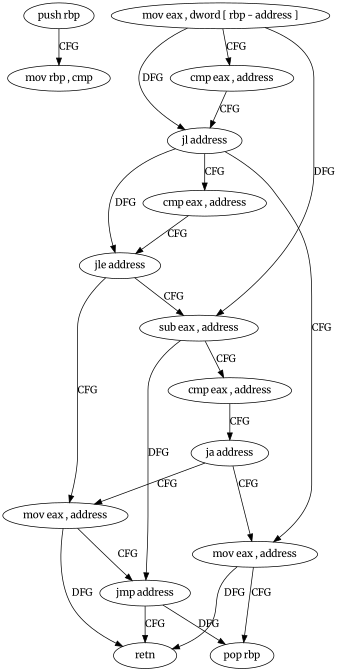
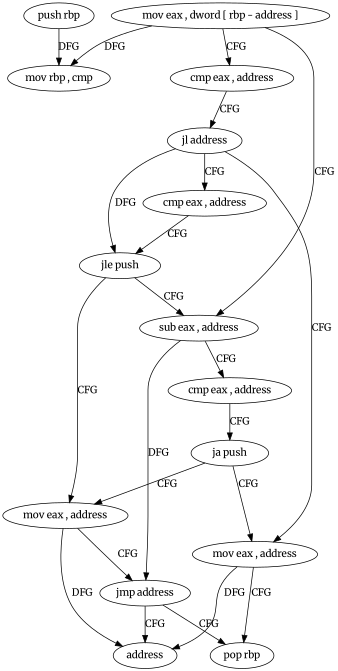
(69, 47) -> (69, 47)
(139, 74) -> (112, 38)
(325, 172) -> (325, 172)
(120, 266) -> (120, 266)
(230, 453) -> (230, 453)
(209, 624) -> (209, 624)
(145, 656) -> (145, 656)
